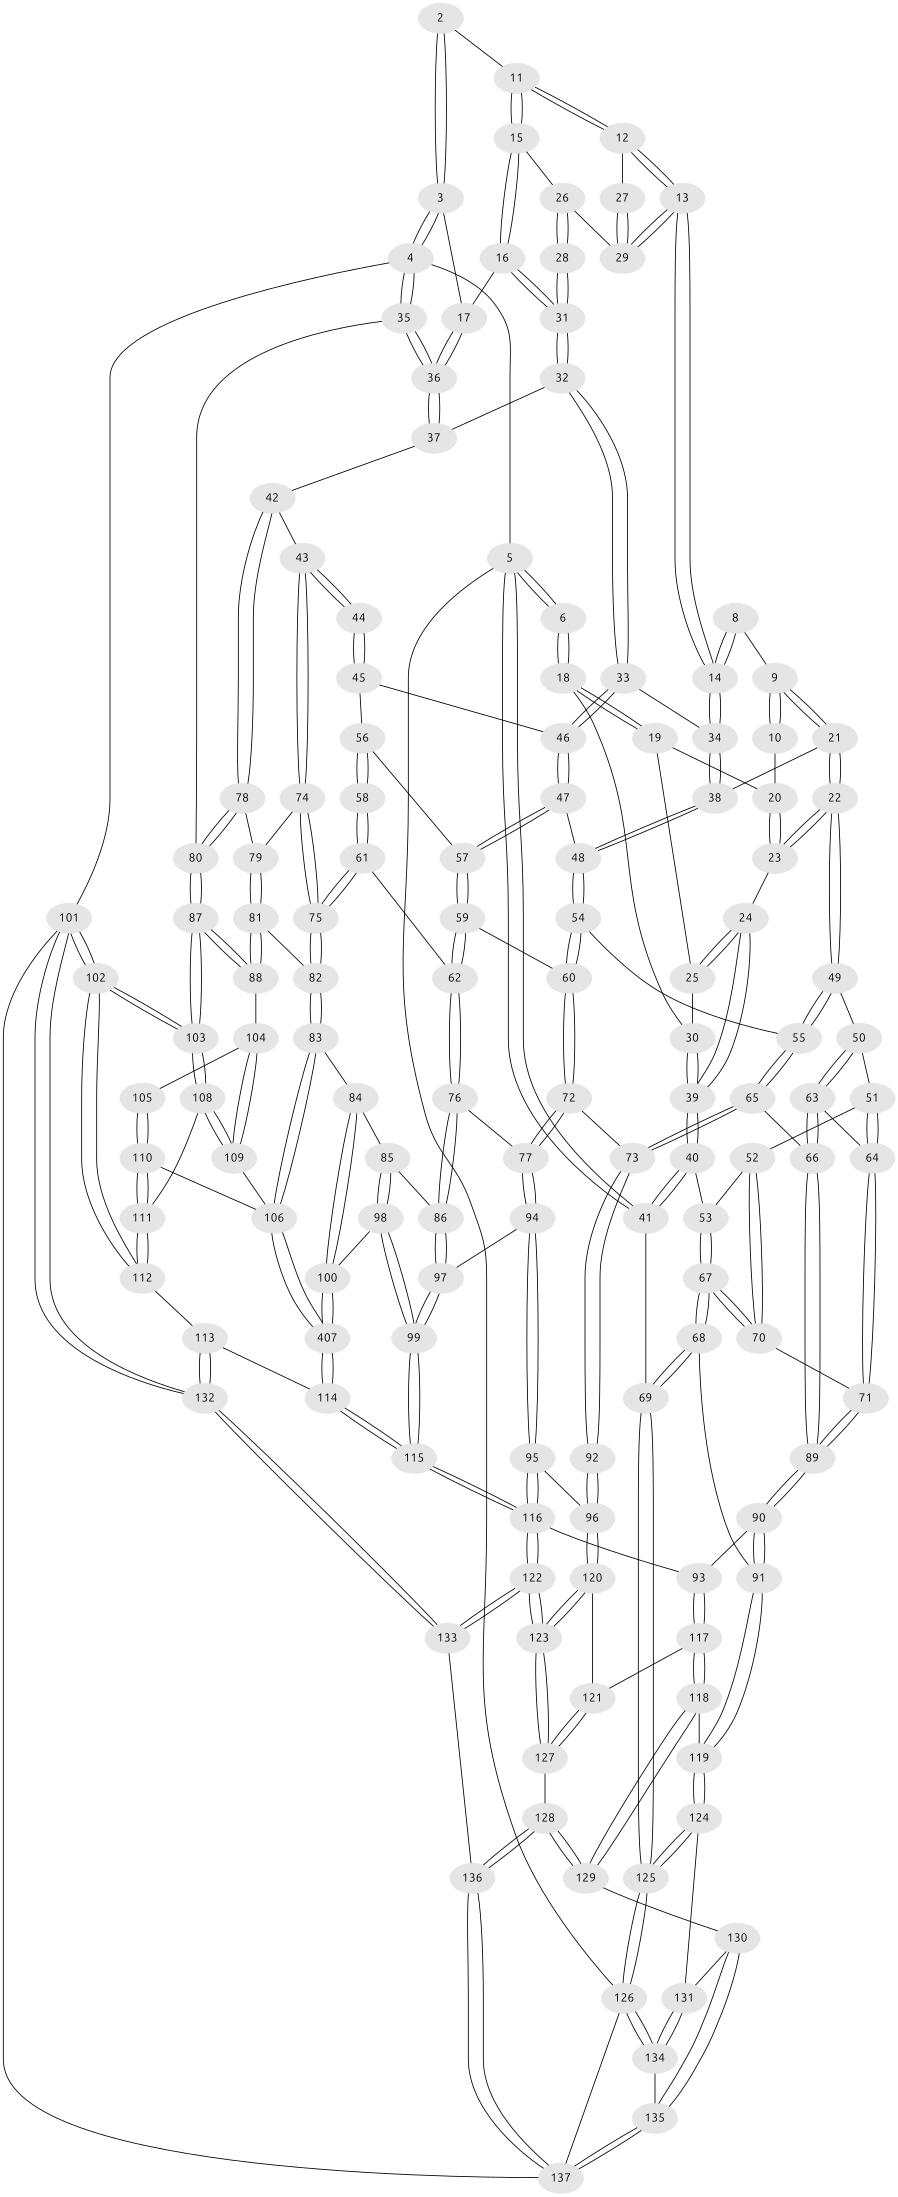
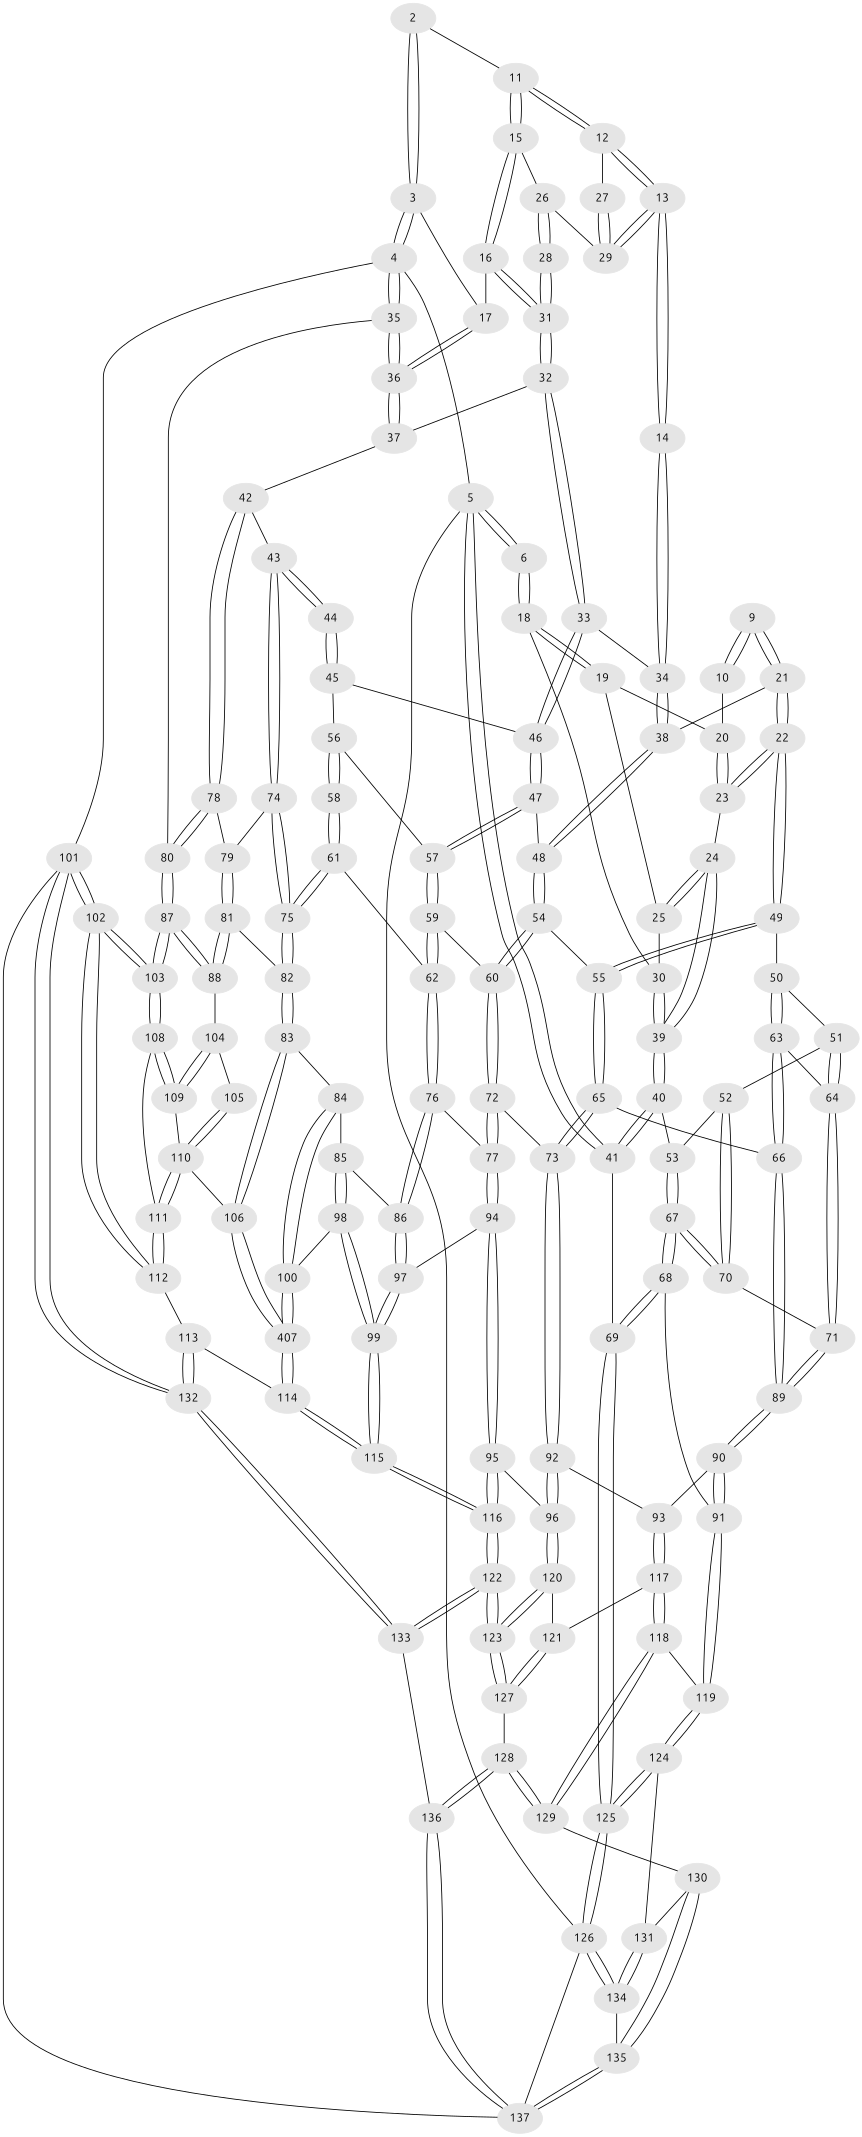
(736, 618) -> none
(254, 1188) -> (178, 1128)
(614, 1552) -> (606, 1488)
